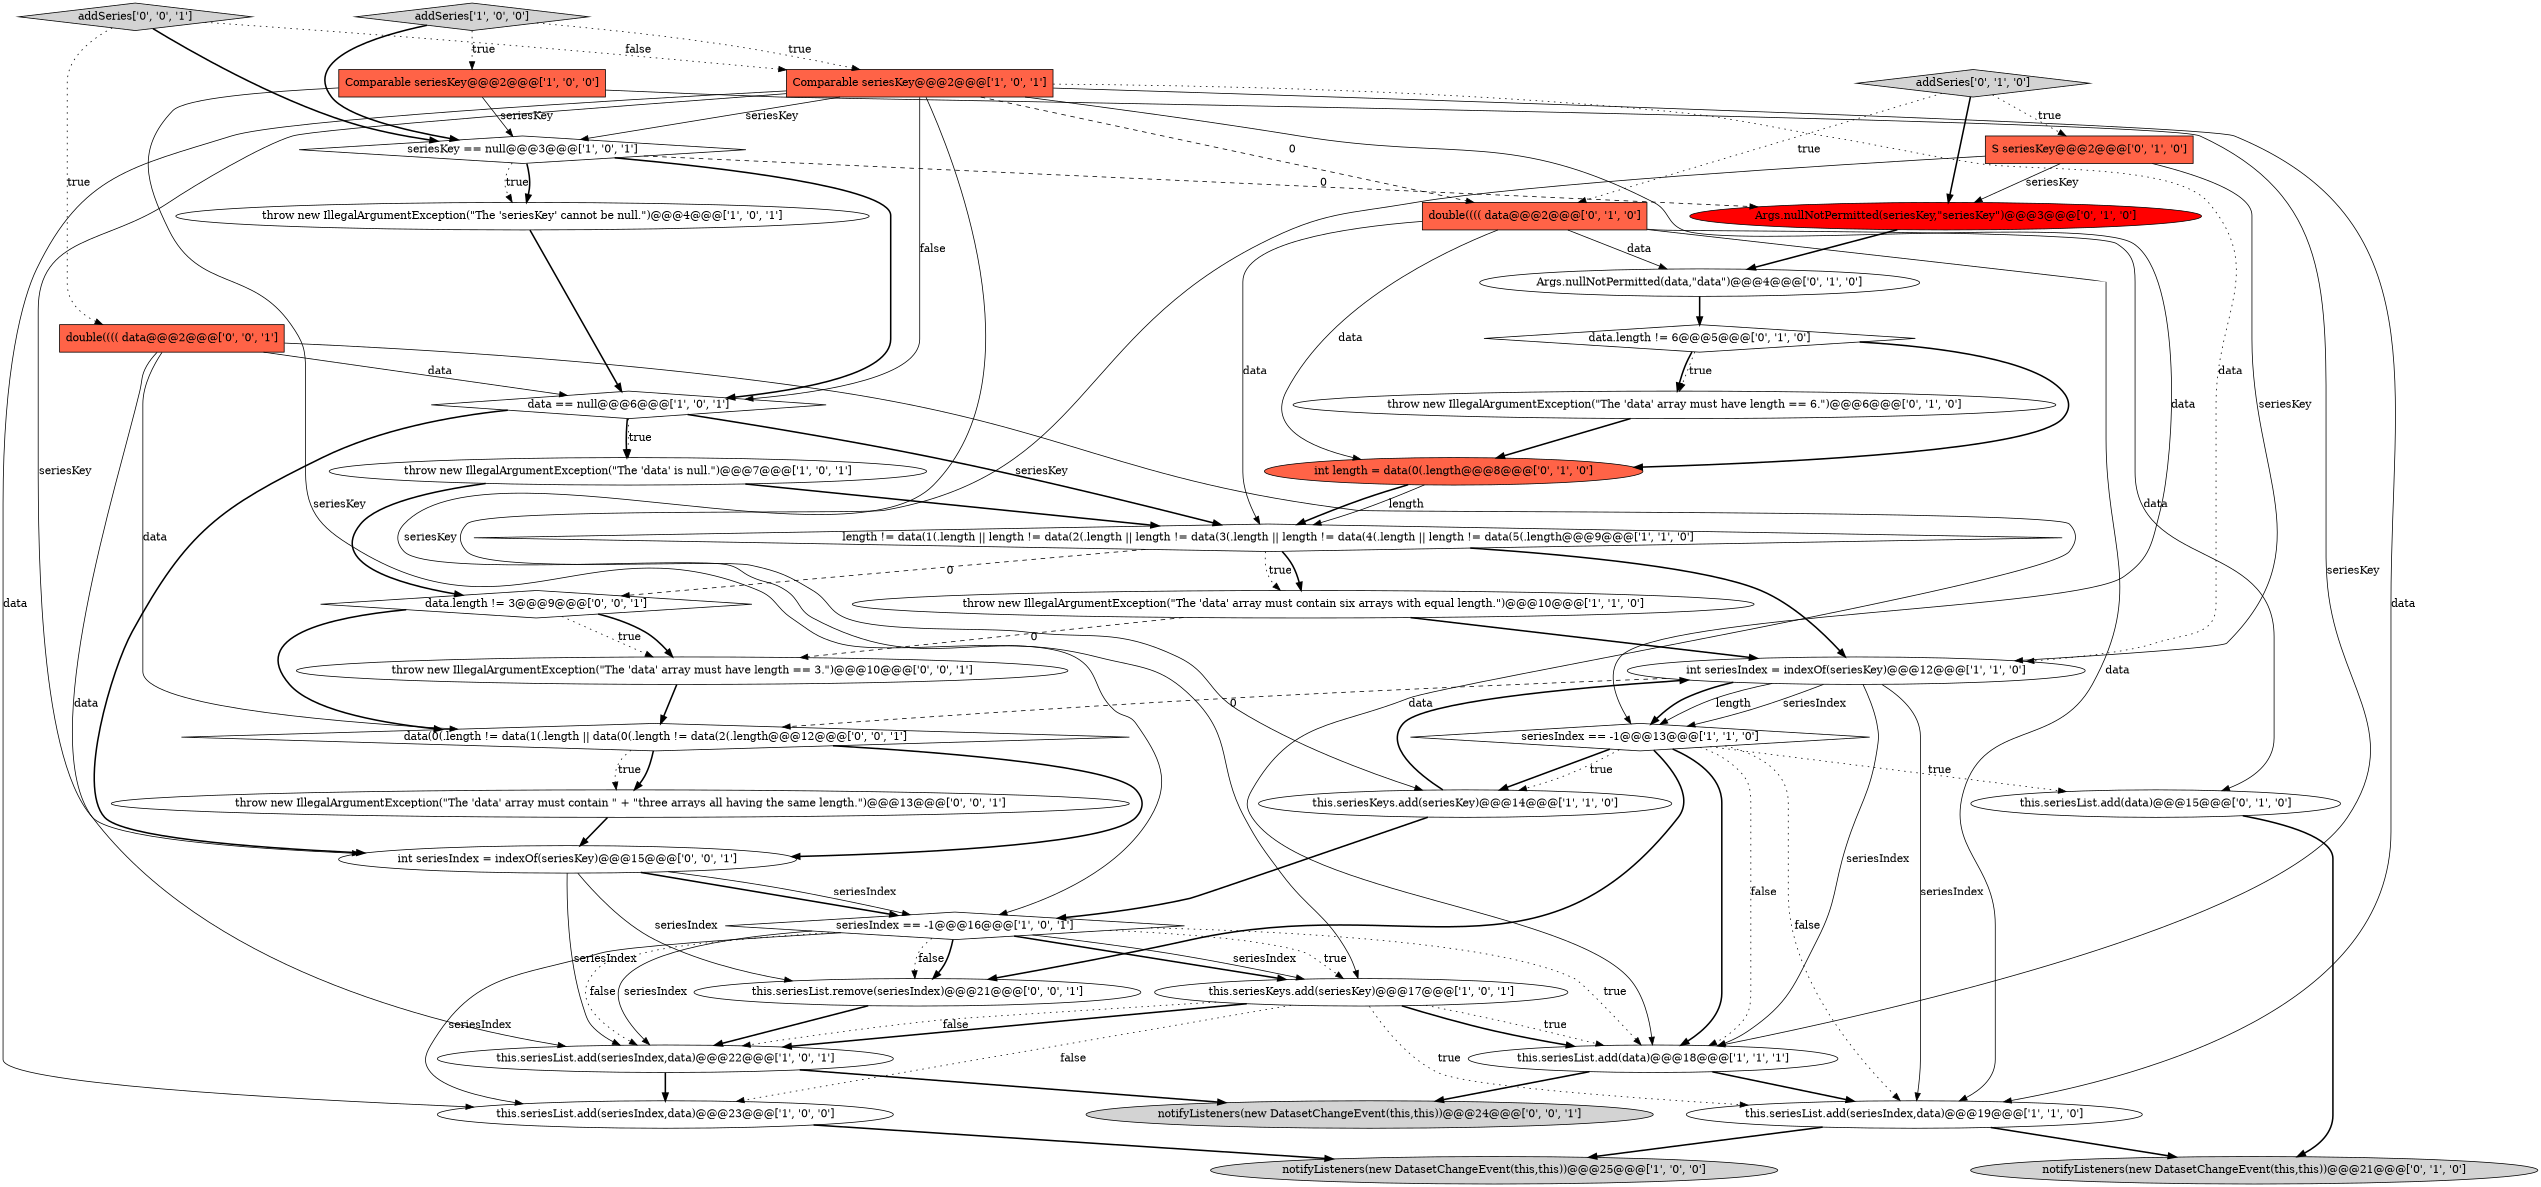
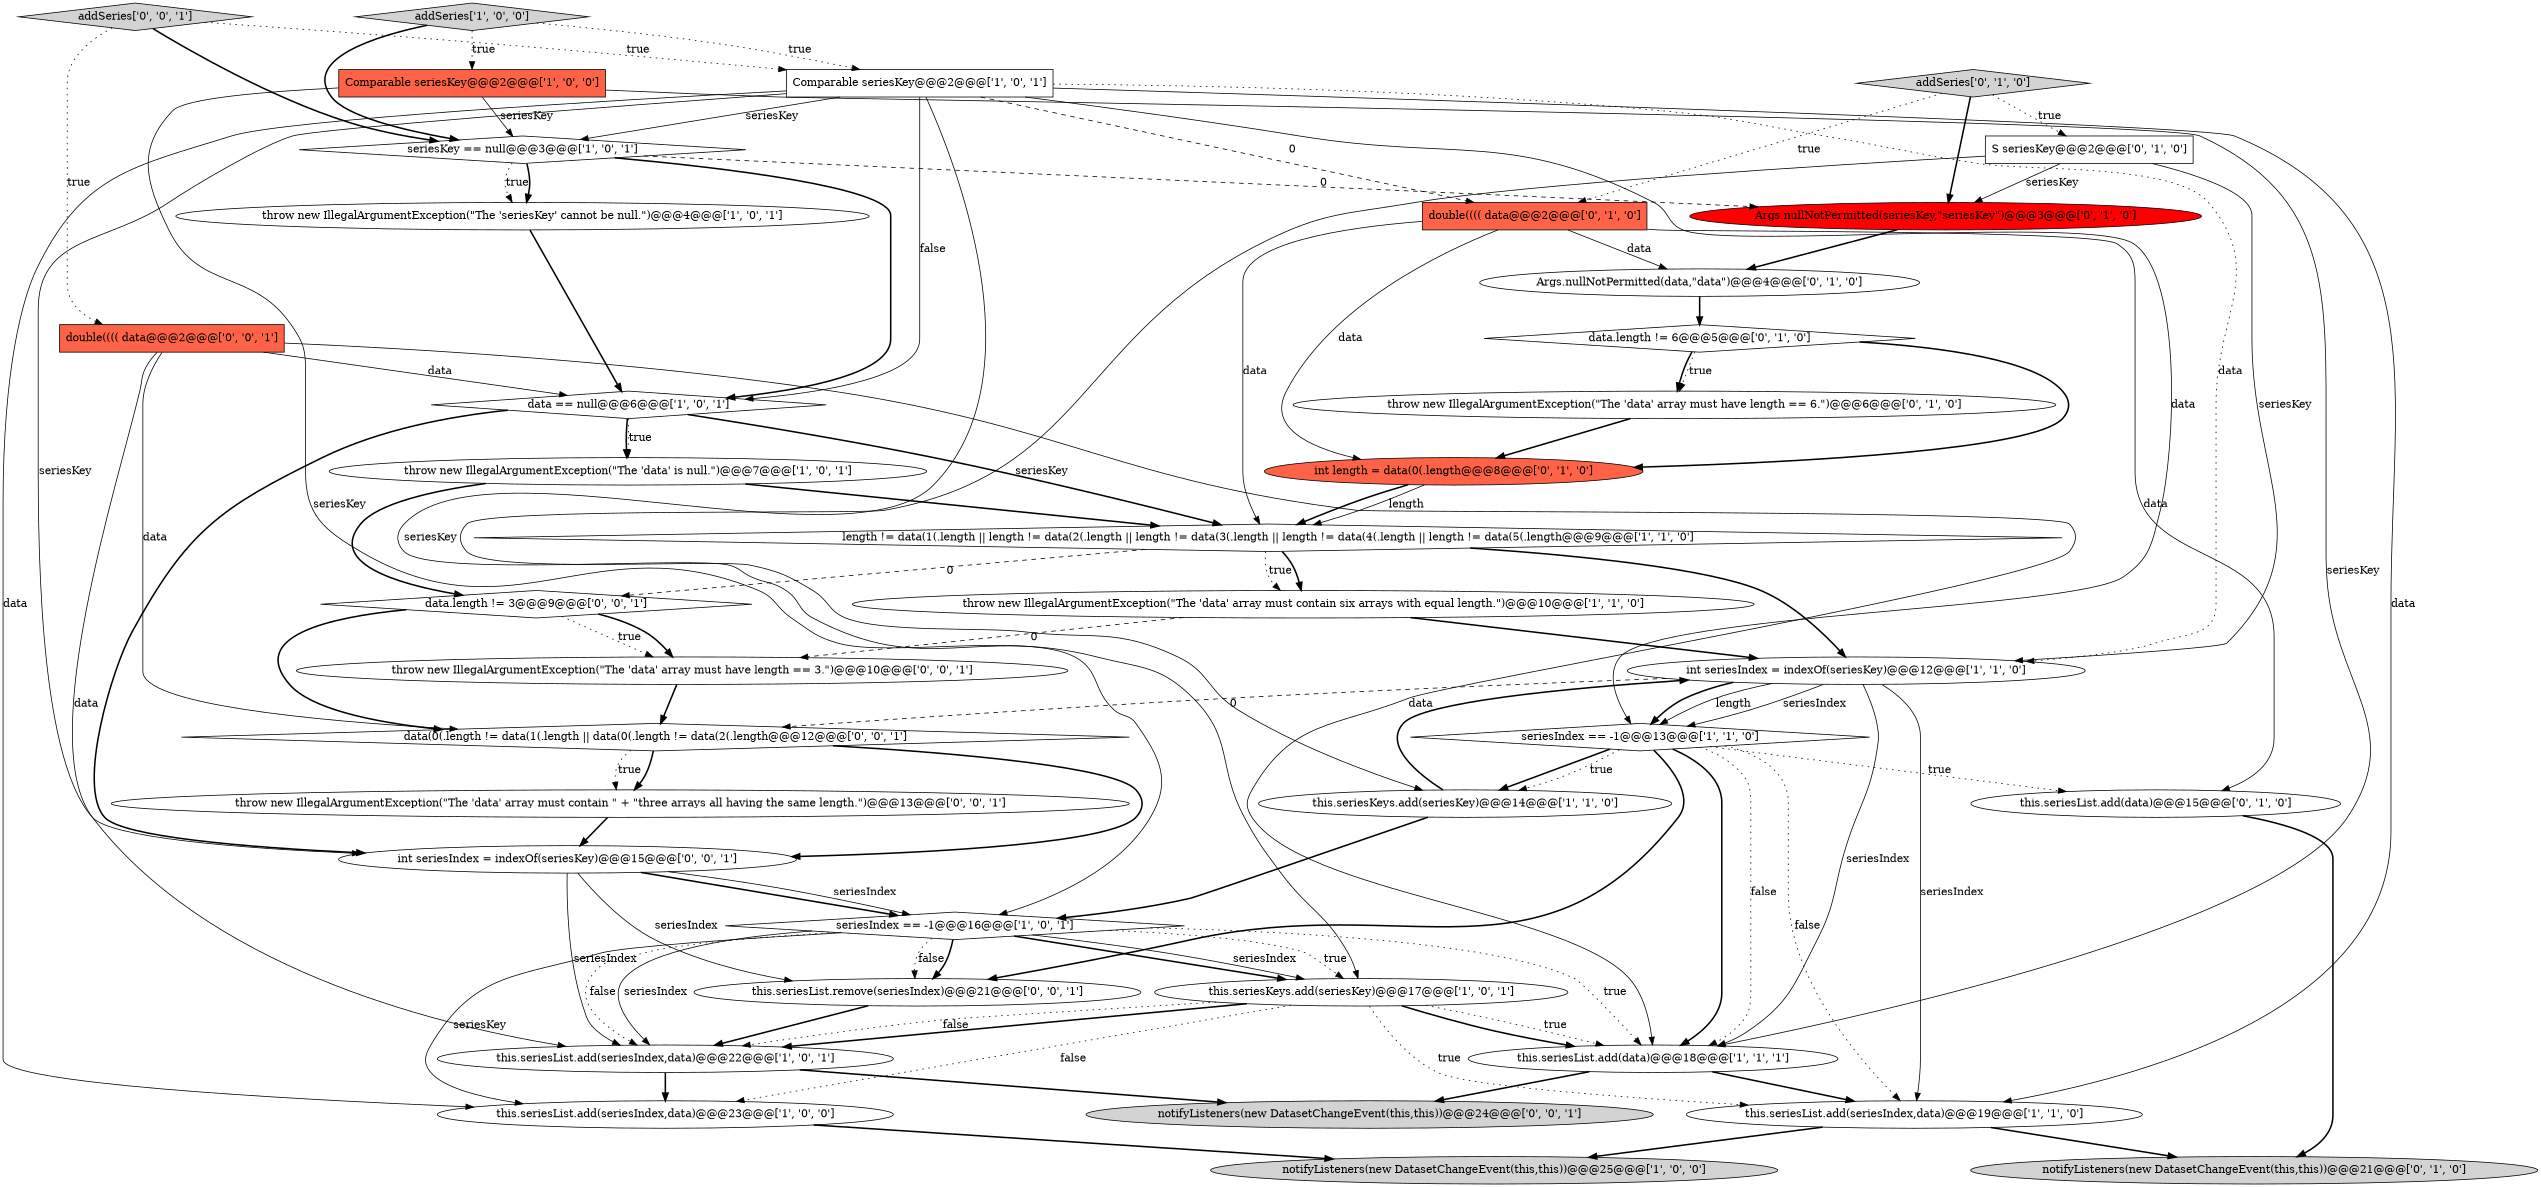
(638, 50) -> (638, 50)
(920, 83) -> (920, 83)
(2089, 150) -> (2089, 150)
(2111, 505) -> none
(480, 1026) -> (480, 1026)
